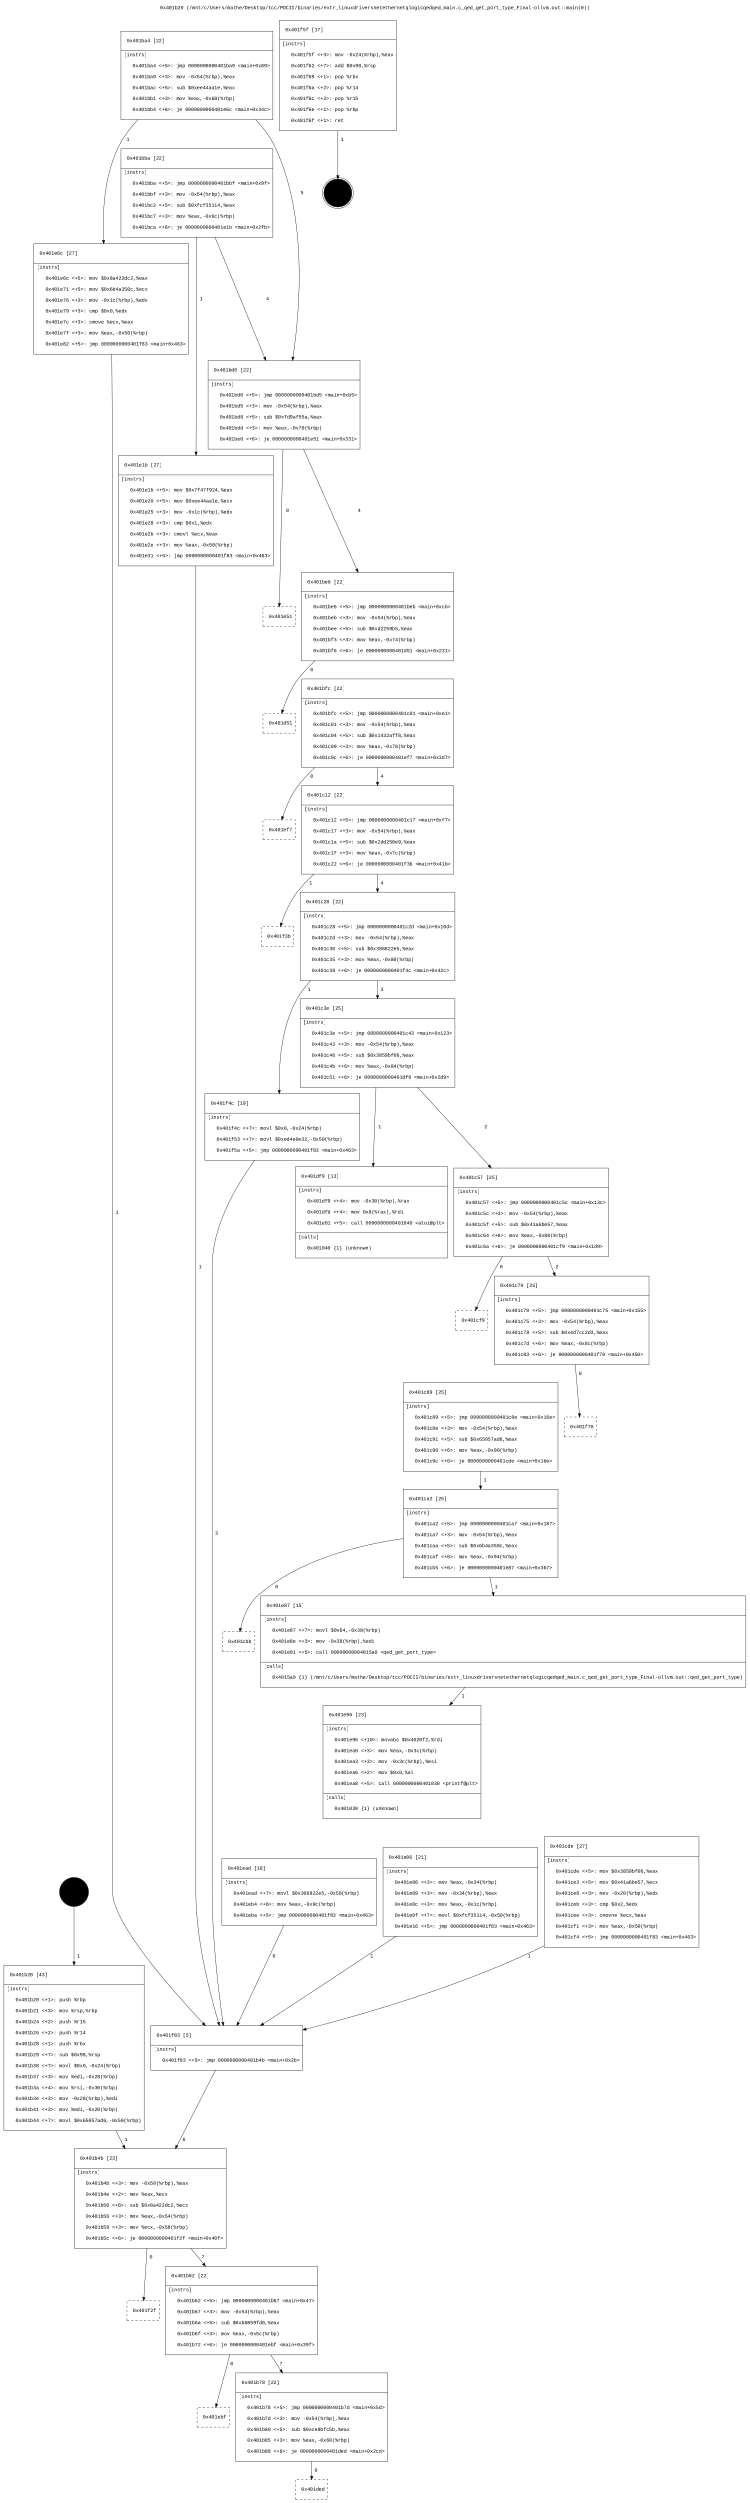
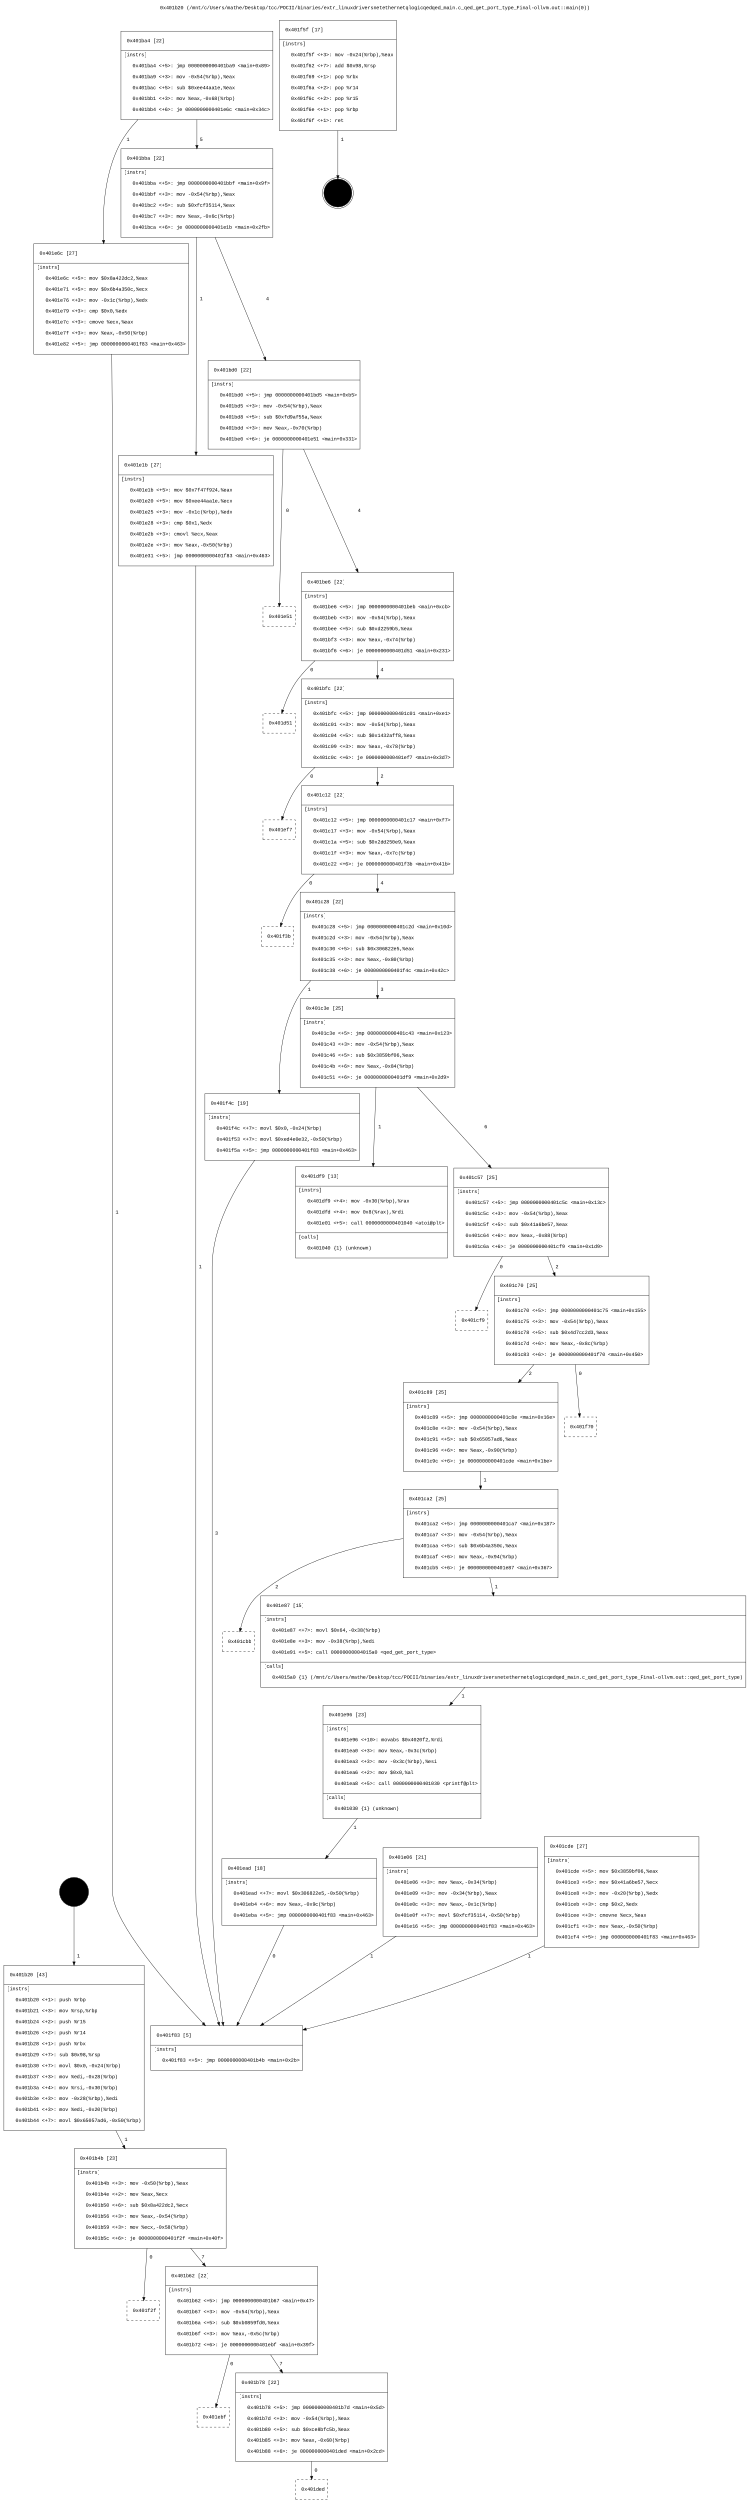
(297, 234) -> (197, 132)
none -> (378, 668)
(381, 777) -> (381, 777)
(309, 883) -> (309, 883)
(484, 1127) -> (484, 1127)
none -> (527, 1372)
(275, 1587) -> (275, 1587)
none -> (343, 1837)
(196, 2108) -> none
